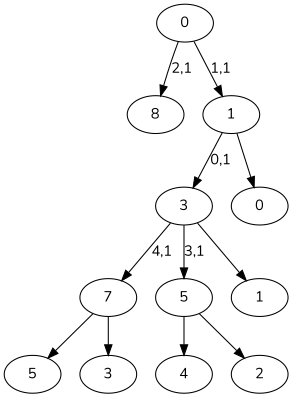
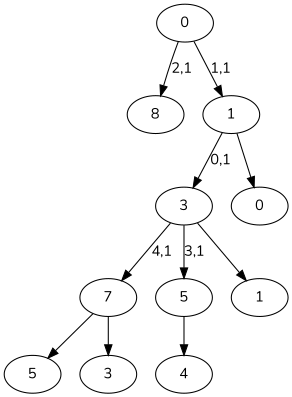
(260, 374) -> none
